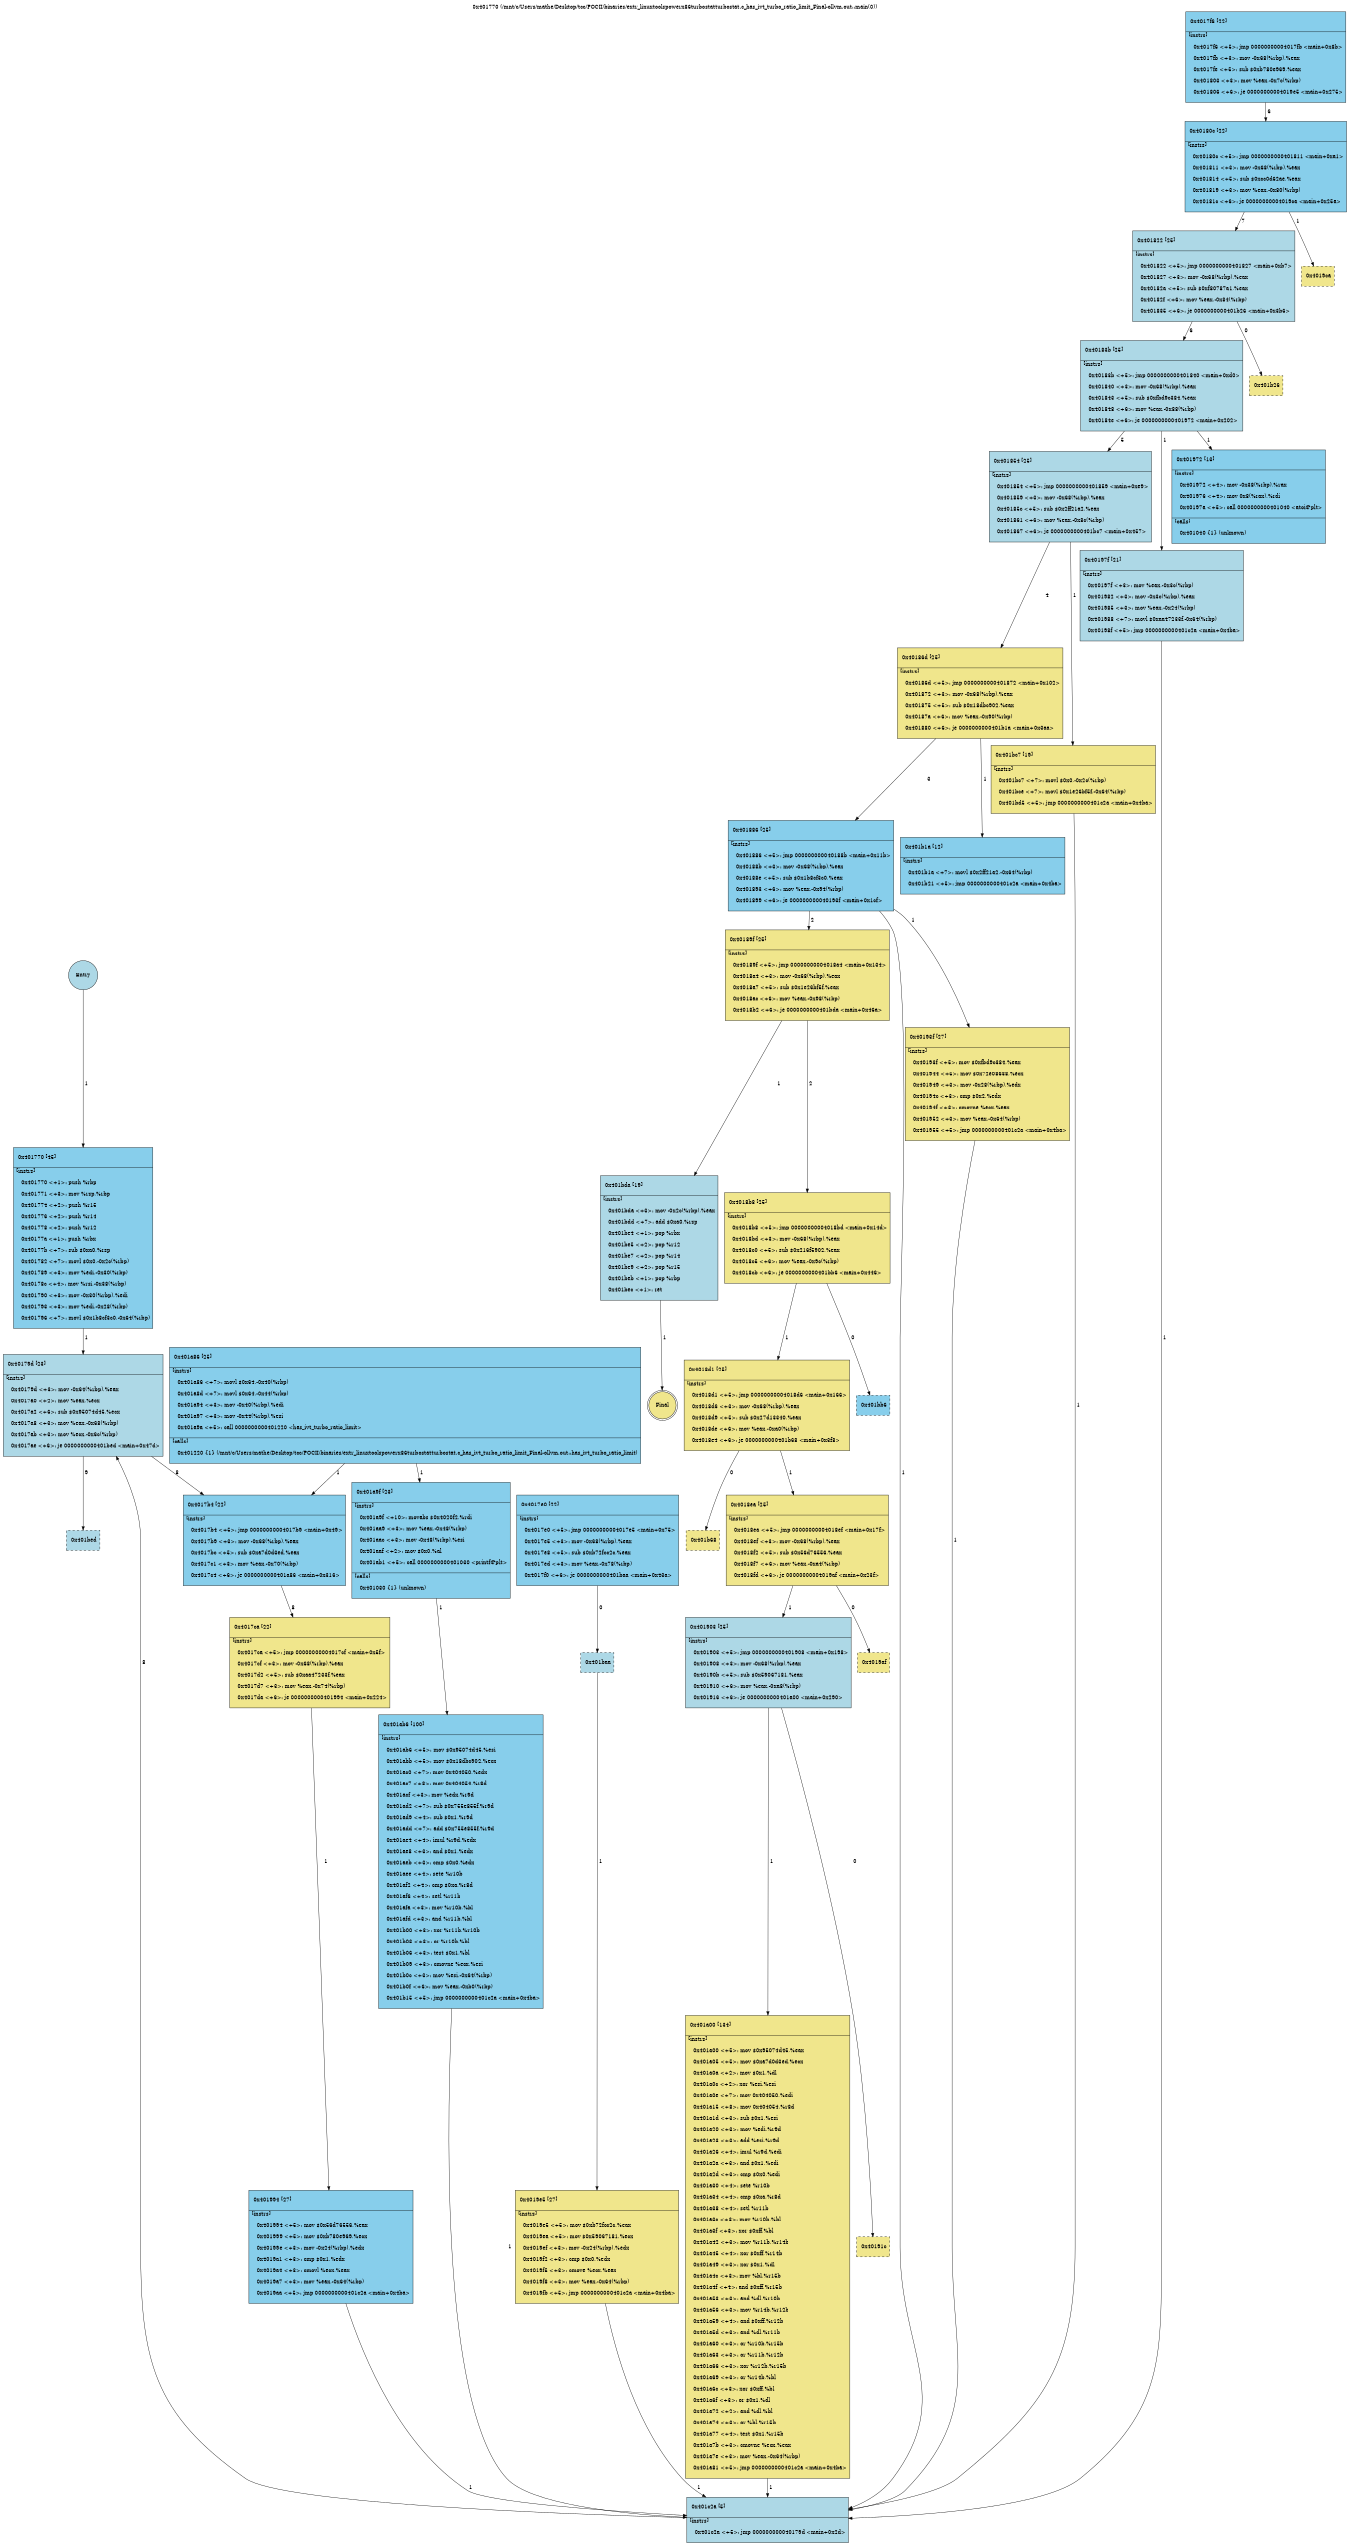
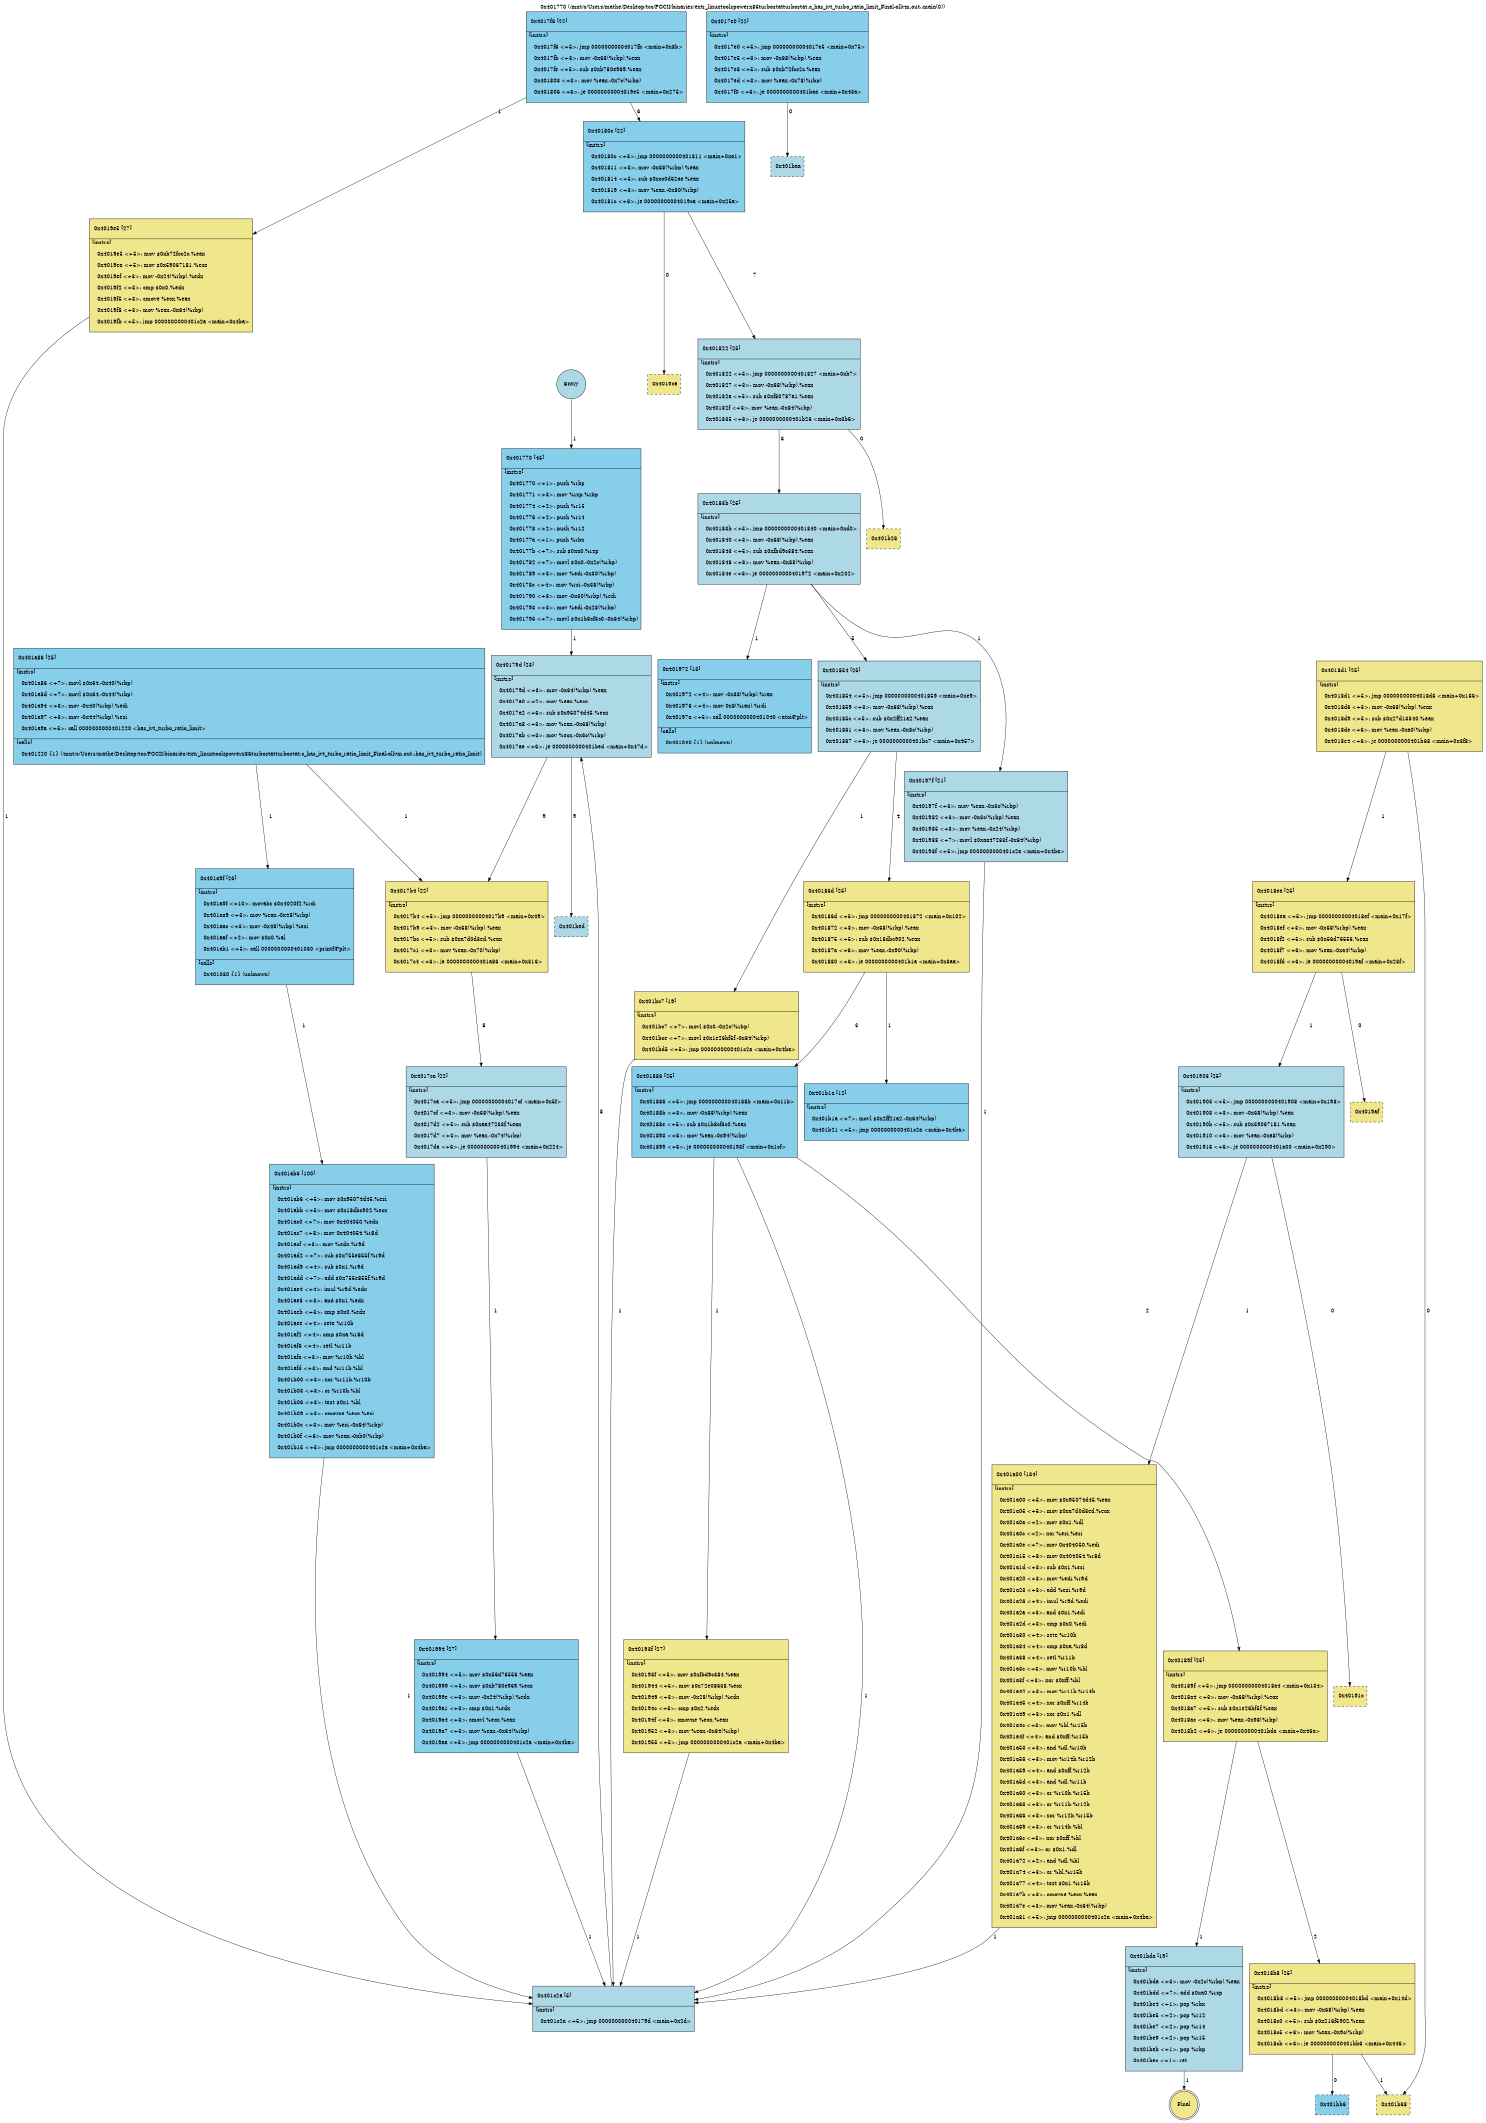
(1297, 221) -> (667, 275)
(788, 1320) -> (1373, 2073)
(176, 1473) -> (543, 817)
(264, 1540) -> (467, 927)
(310, 1663) -> (486, 1112)
(597, 1930) -> (391, 165)
